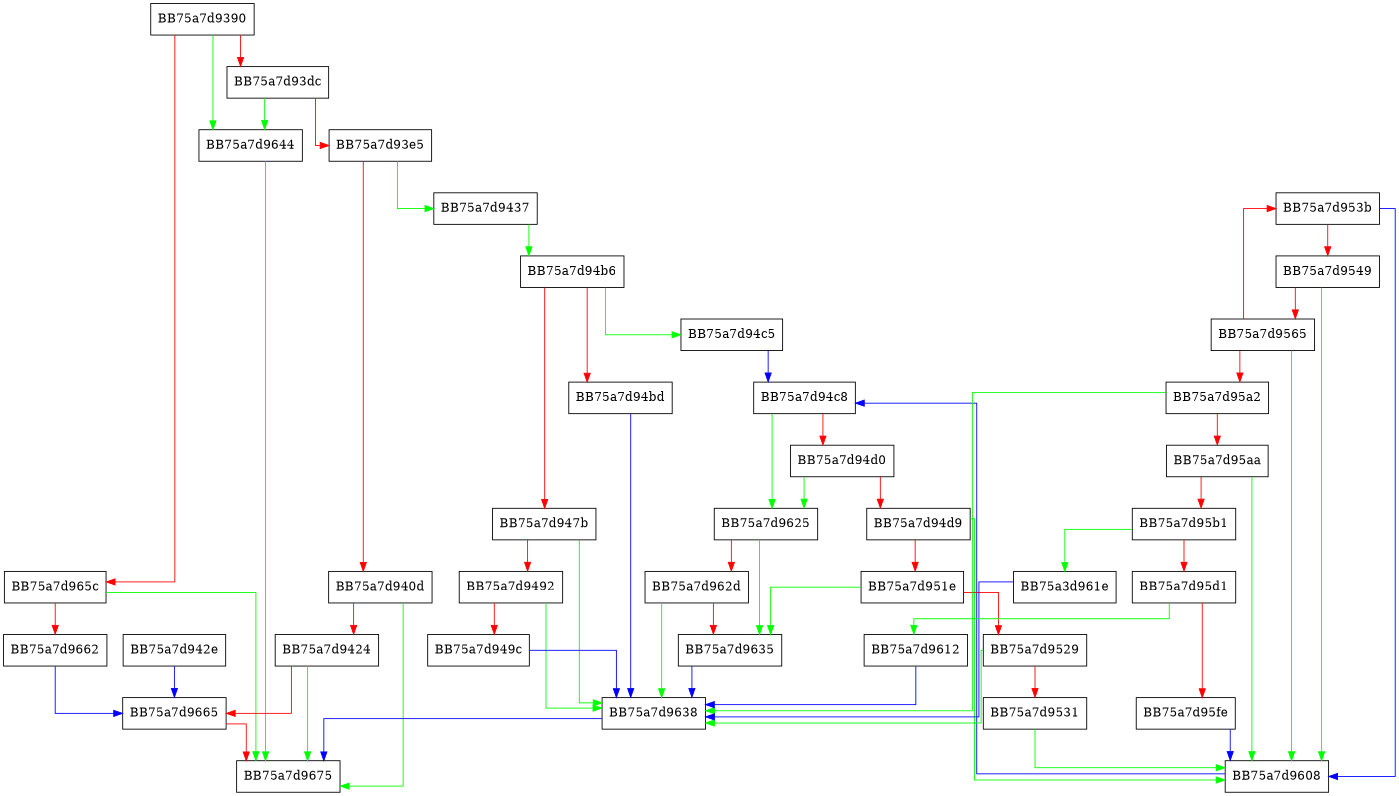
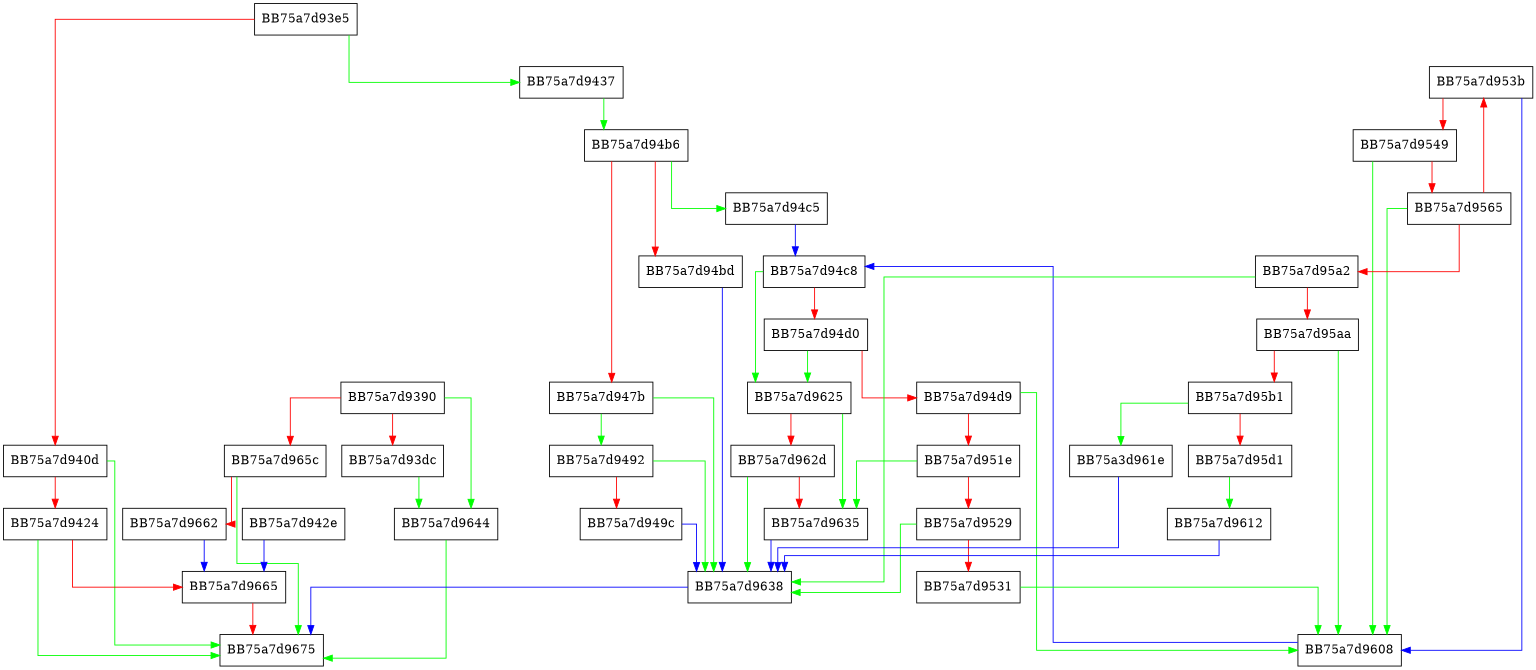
(316, 124) -> none
(528, 551) -> (601, 425)
(1186, 713) -> none
